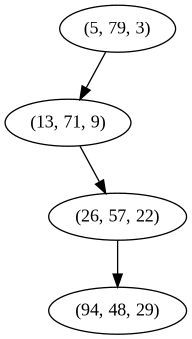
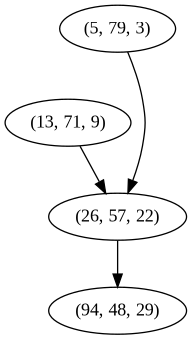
(96, 70) -> (145, 116)
